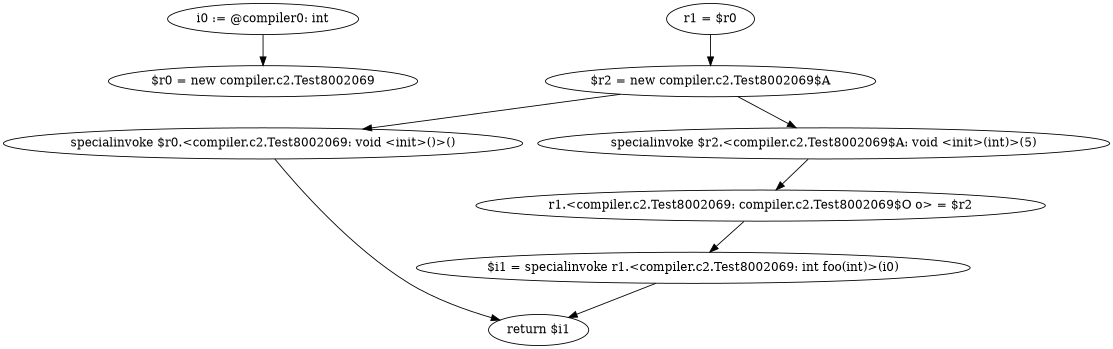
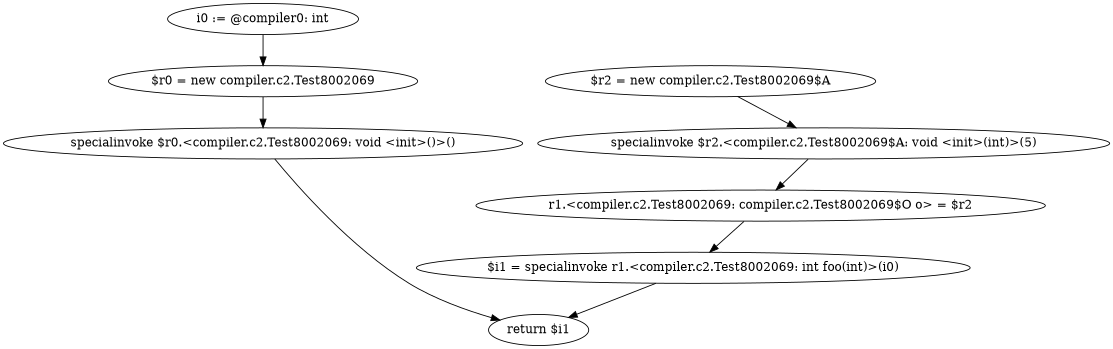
(711, 19) -> none
(496, 111) -> (263, 108)
